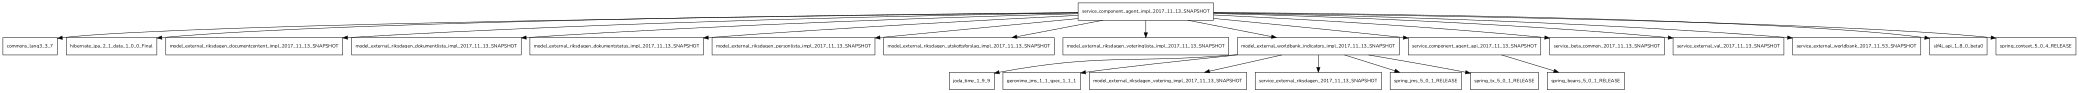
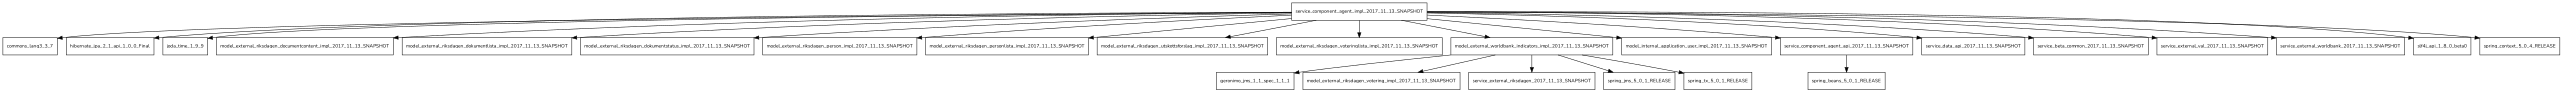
(112, 46) -> (110, 46)
none -> (840, 46)
none -> (1697, 46)
(1857, 46) -> (2341, 46)
none -> (1973, 46)
(1118, 60) -> (752, 19)
